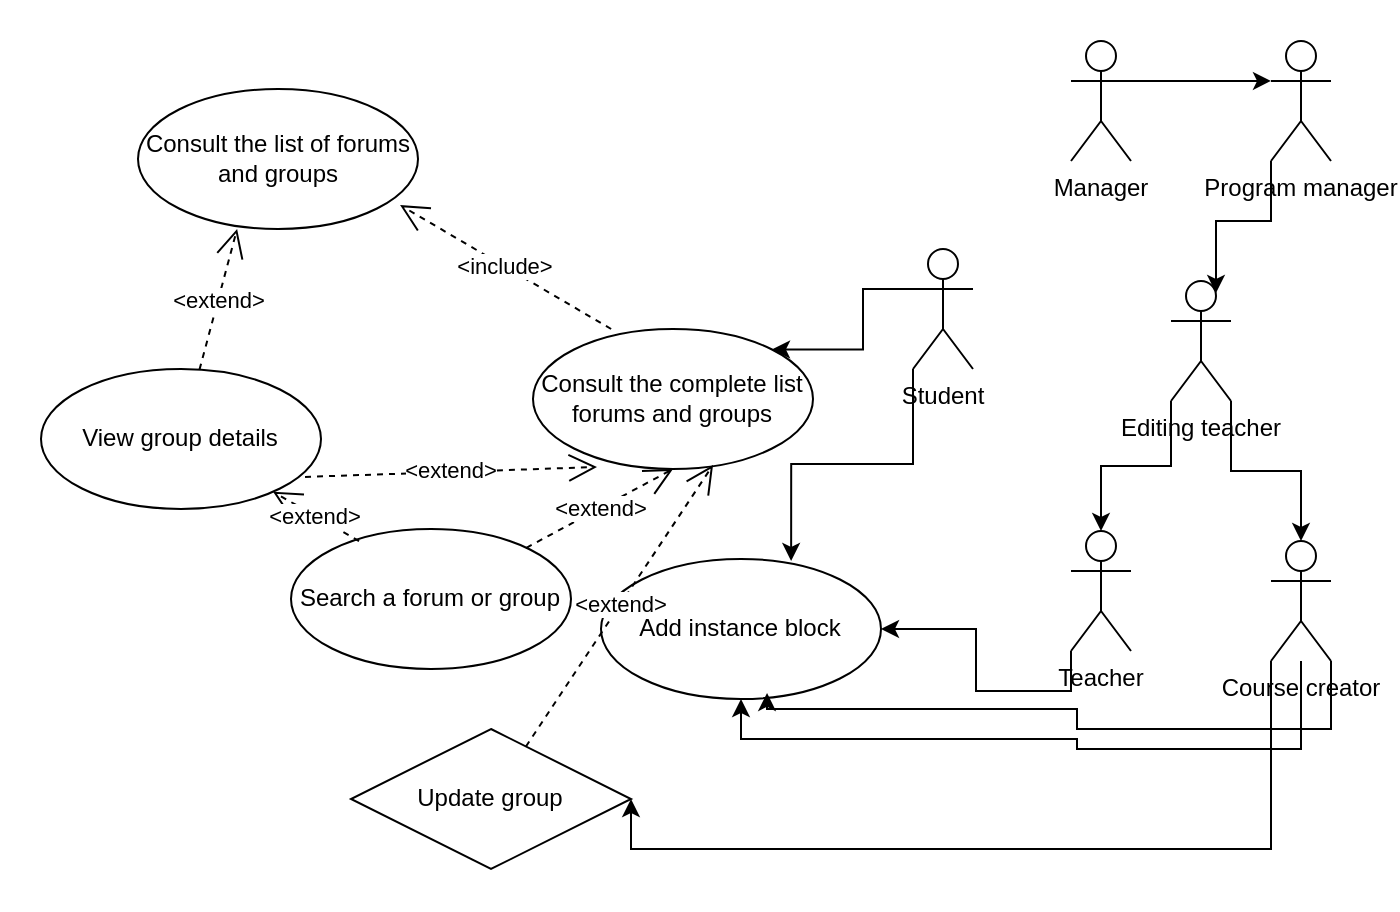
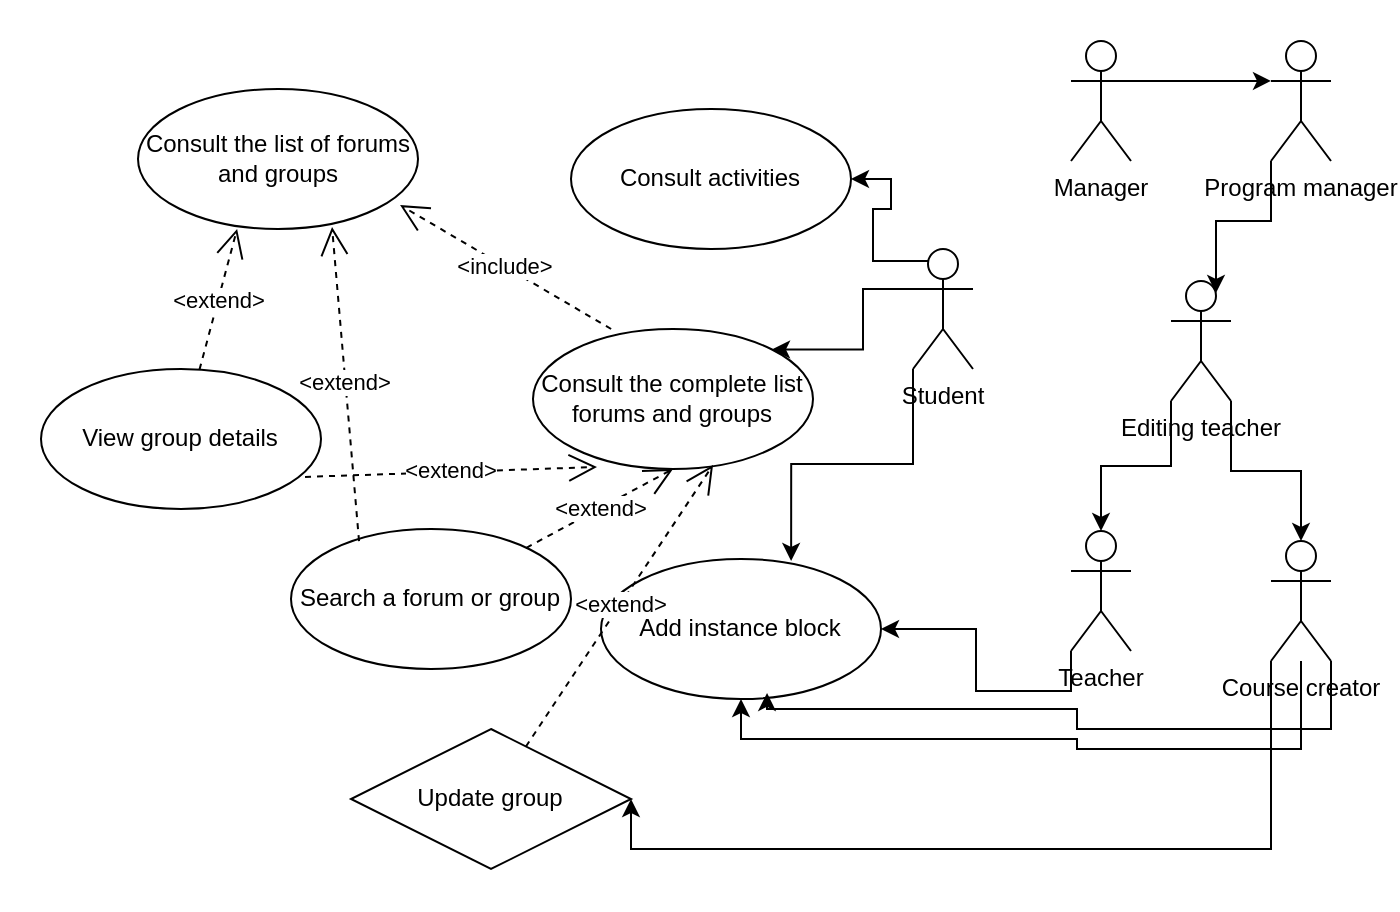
none -> (711, 179)
none -> (873, 225)
(318, 518) -> (343, 351)
